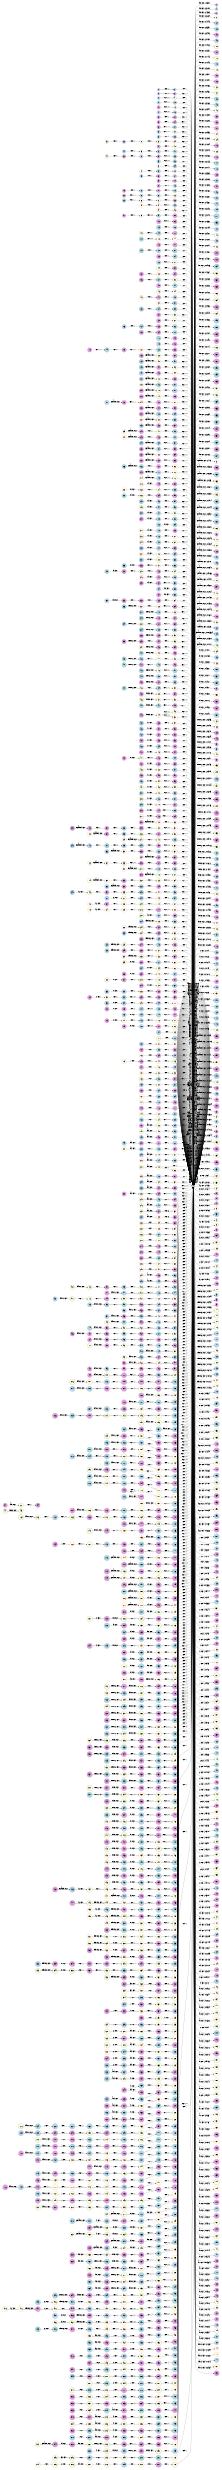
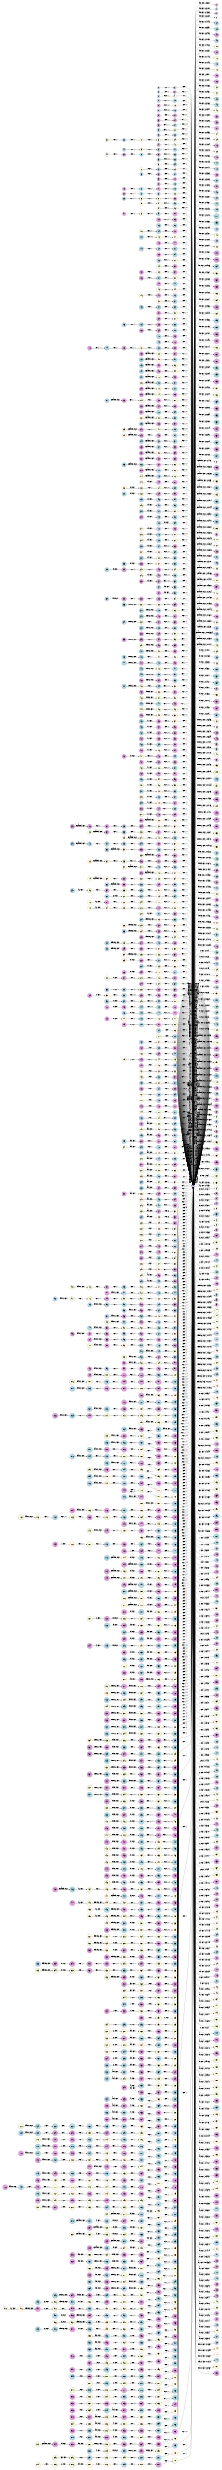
(166, 713) -> (166, 710)
(183, 1167) -> (188, 1167)
